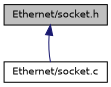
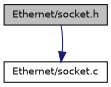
(49, 49) -> (62, 38)
